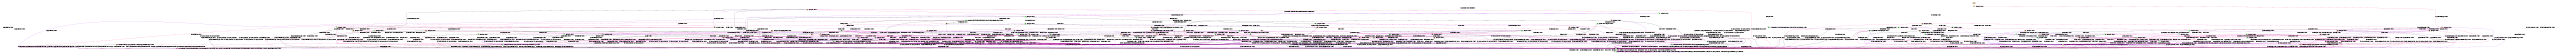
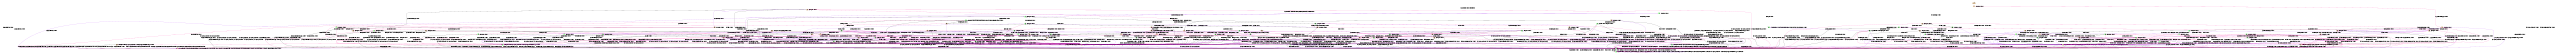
(1008, 29) -> (1008, 29)
